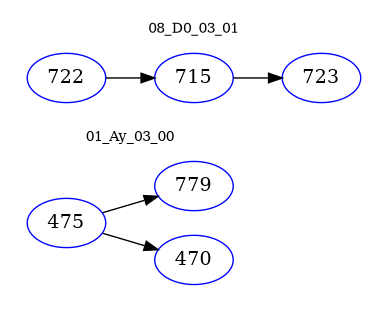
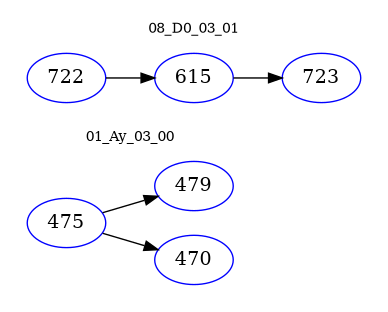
(194, 78) -> (194, 78)
(194, 186) -> (194, 186)
